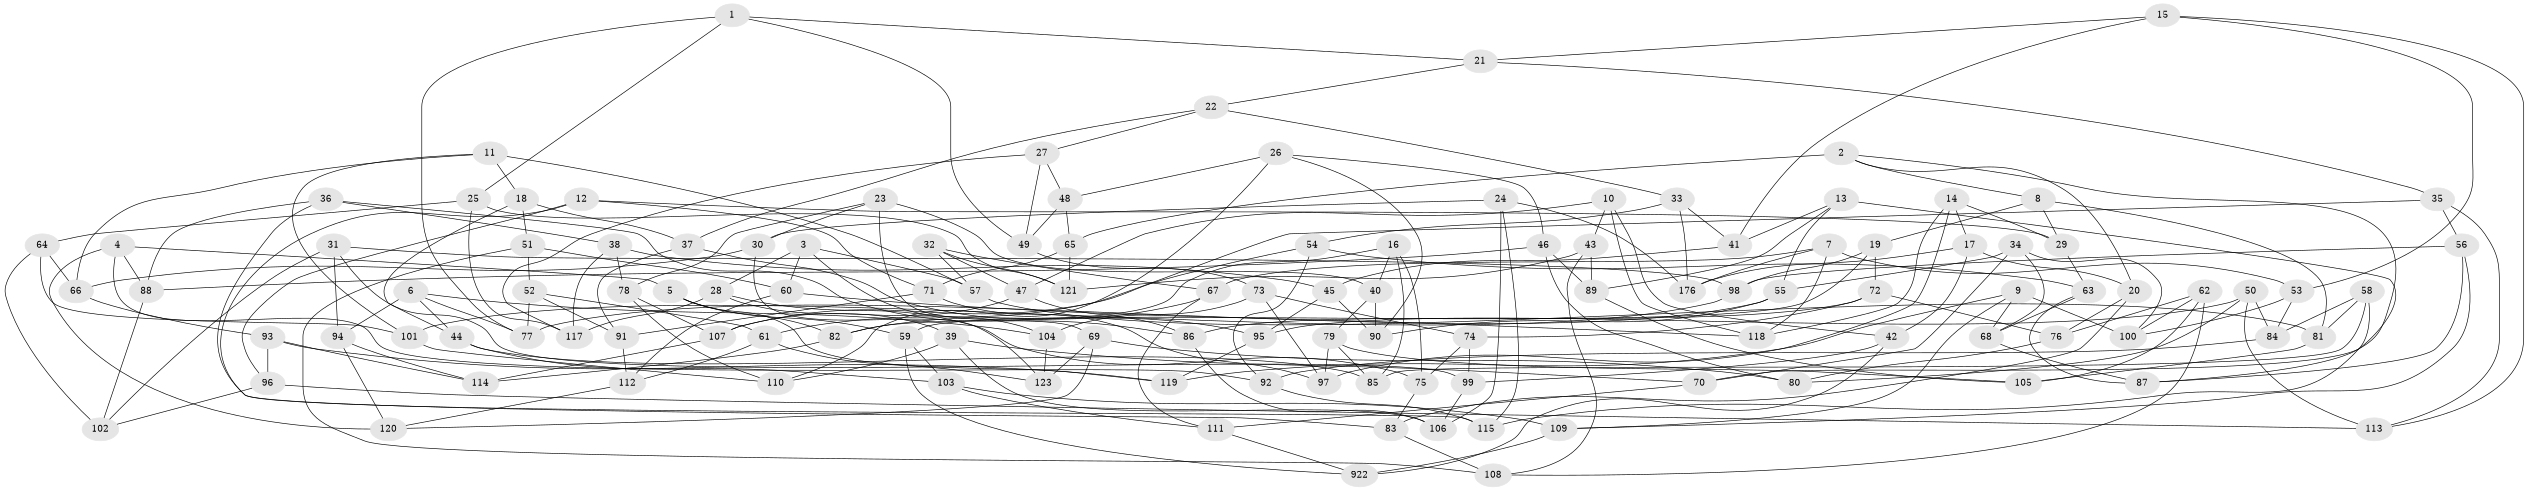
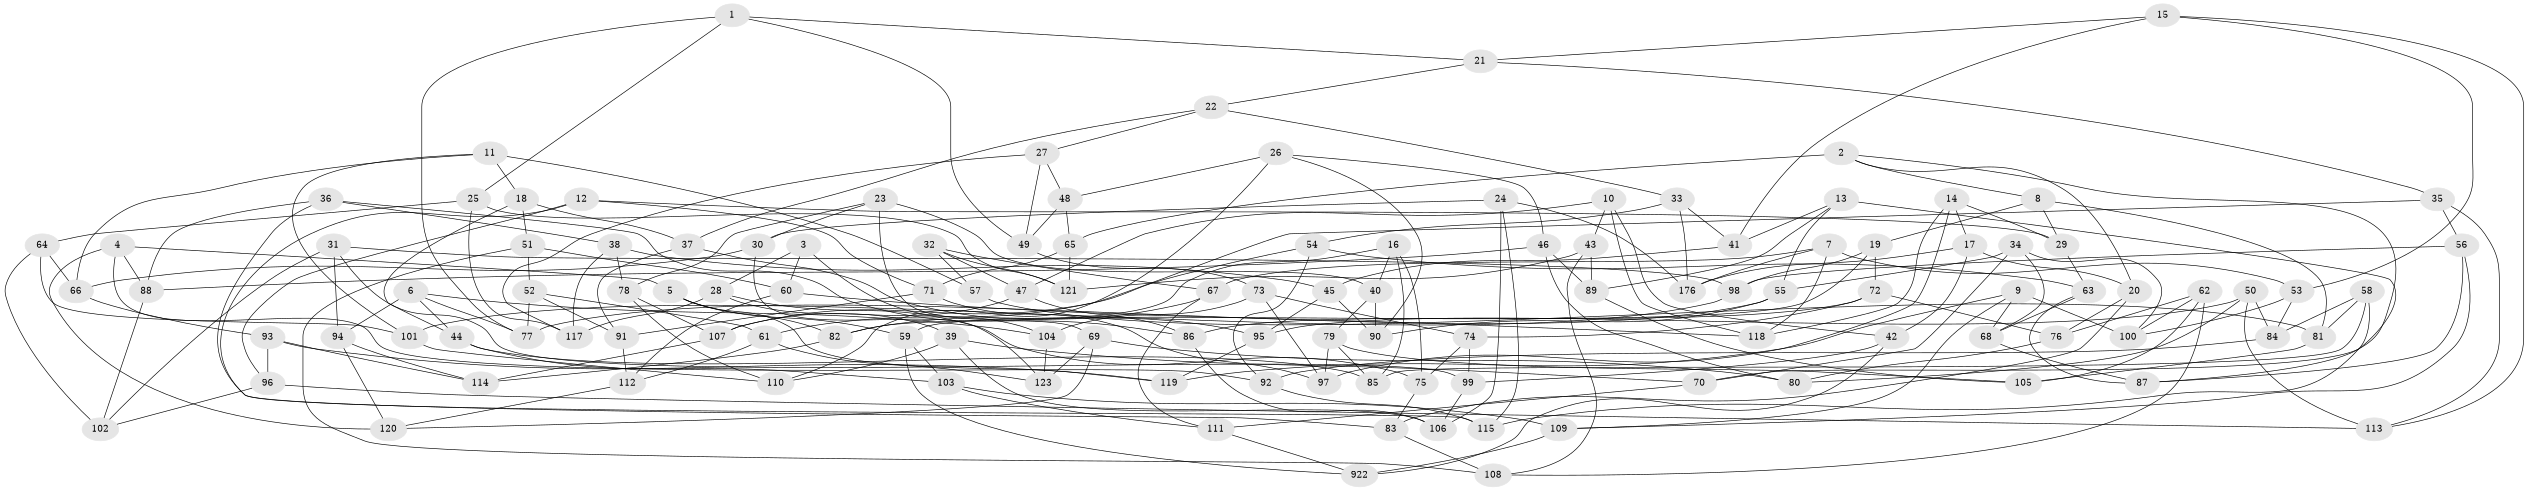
(892, 265) -> none
